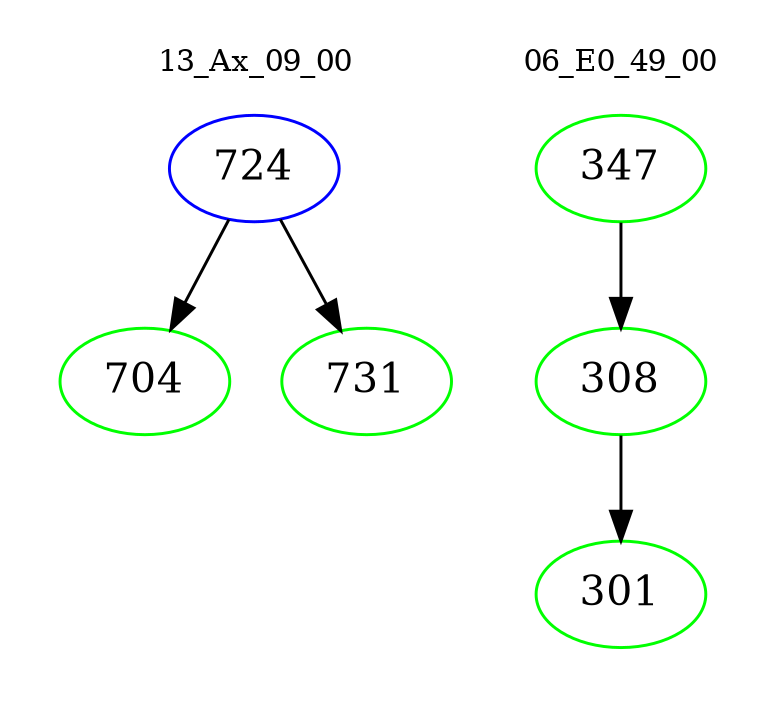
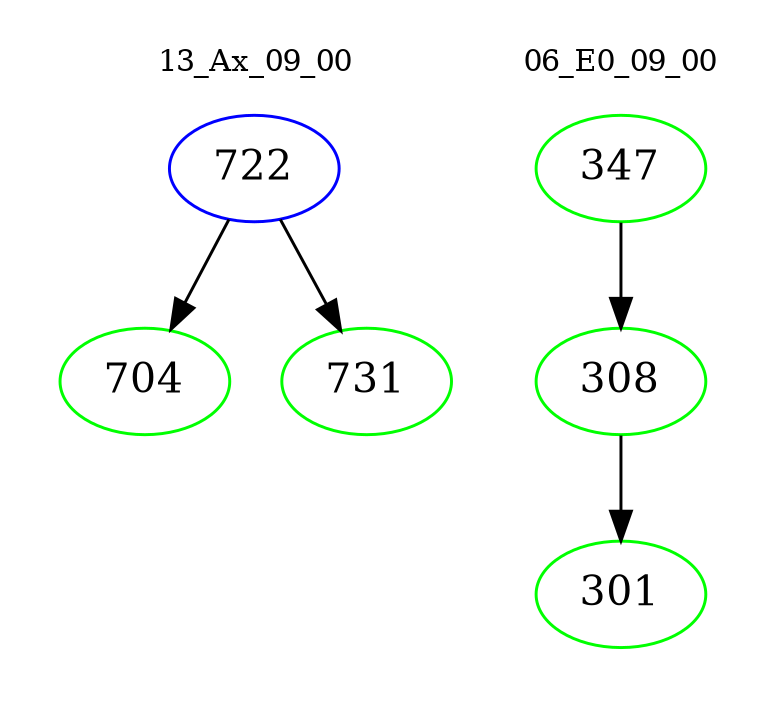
(621, 64) -> (621, 64)
(254, 169) -> (254, 169)
